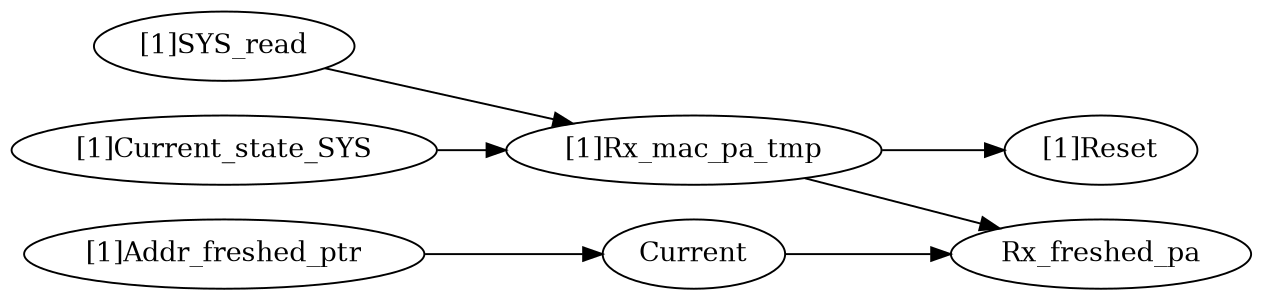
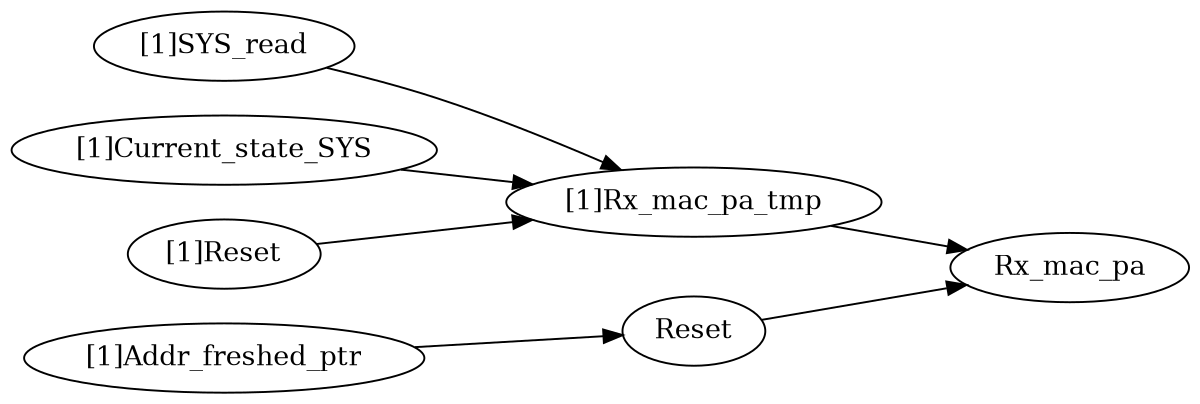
(933, 150) -> (414, 233)
(694, 254) -> (694, 331)
(1101, 254) -> (1070, 268)
